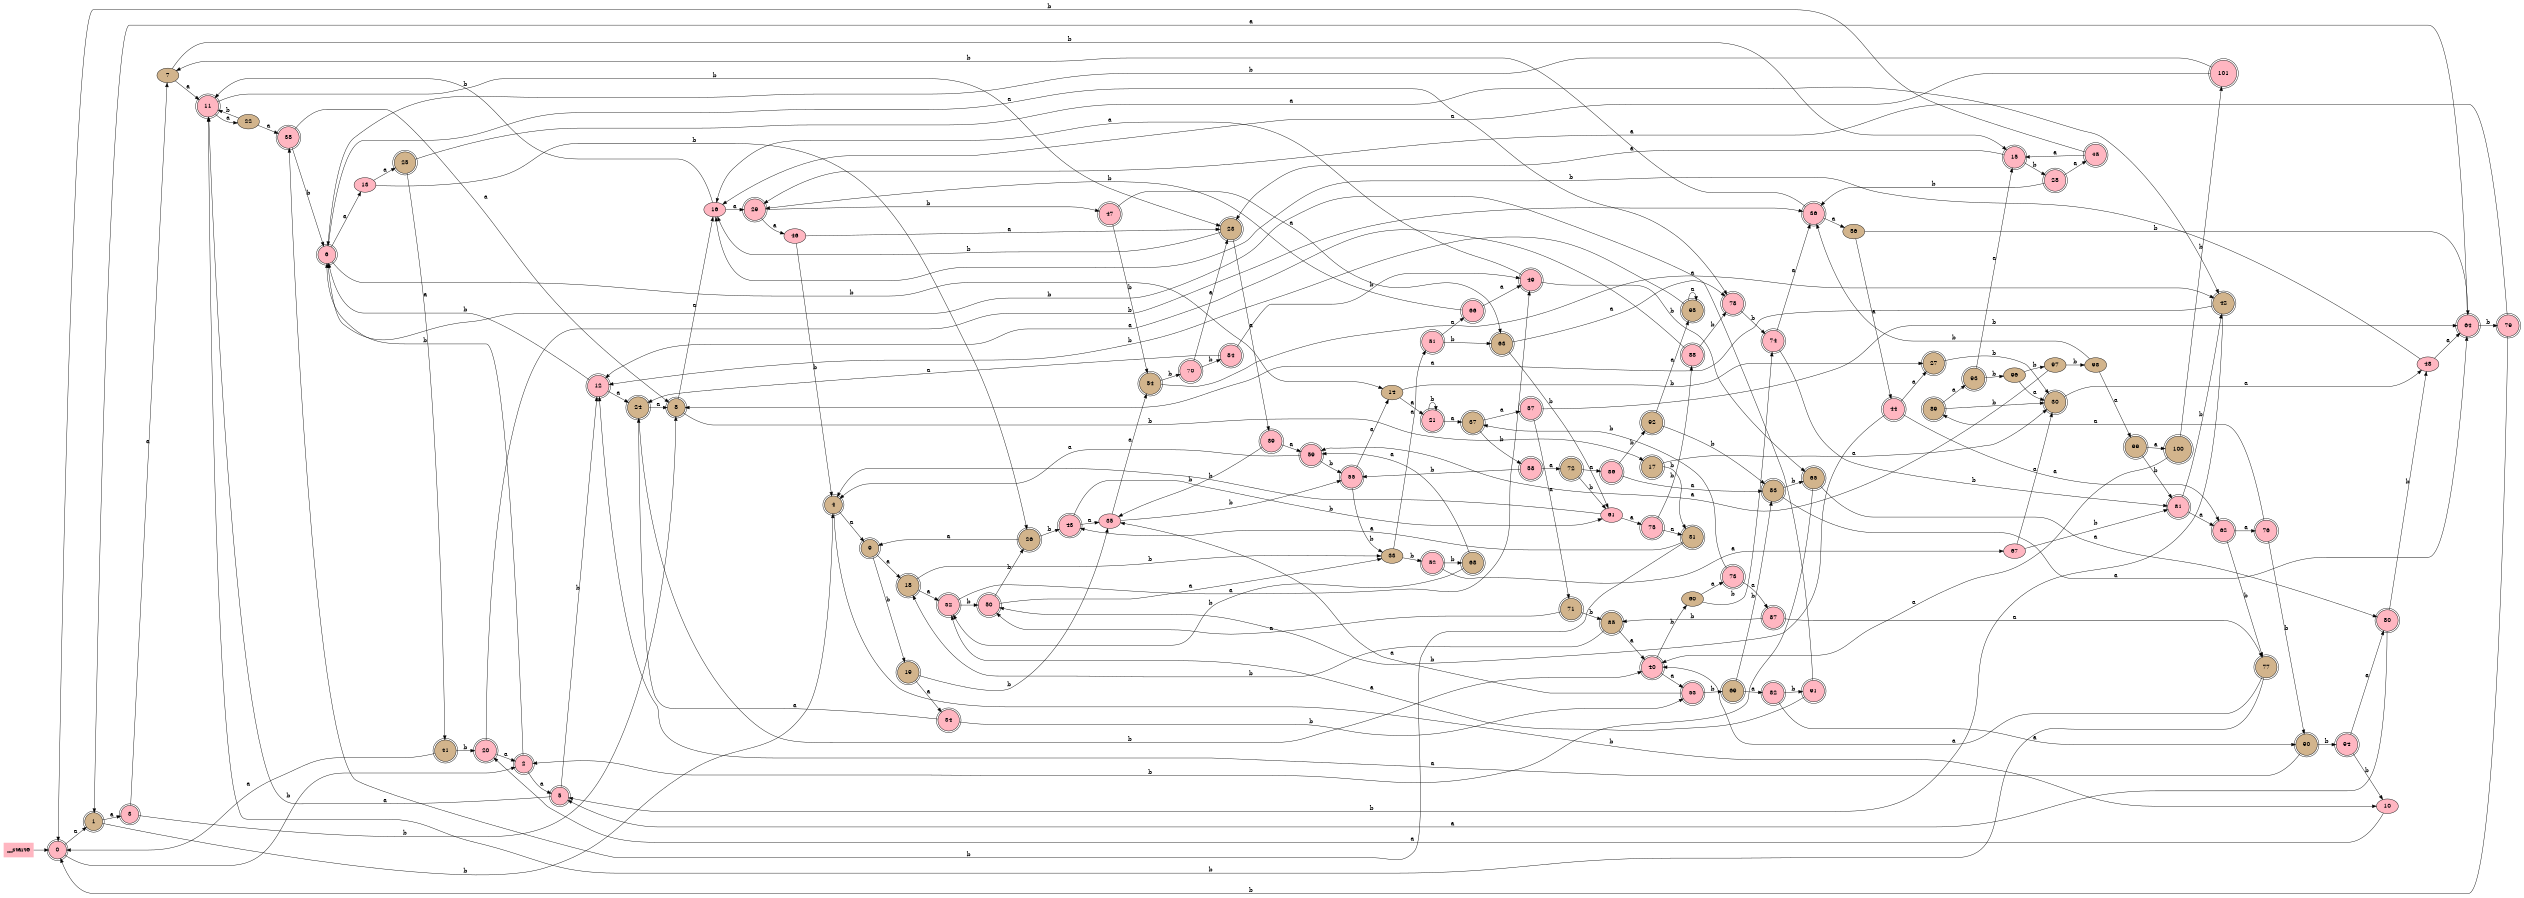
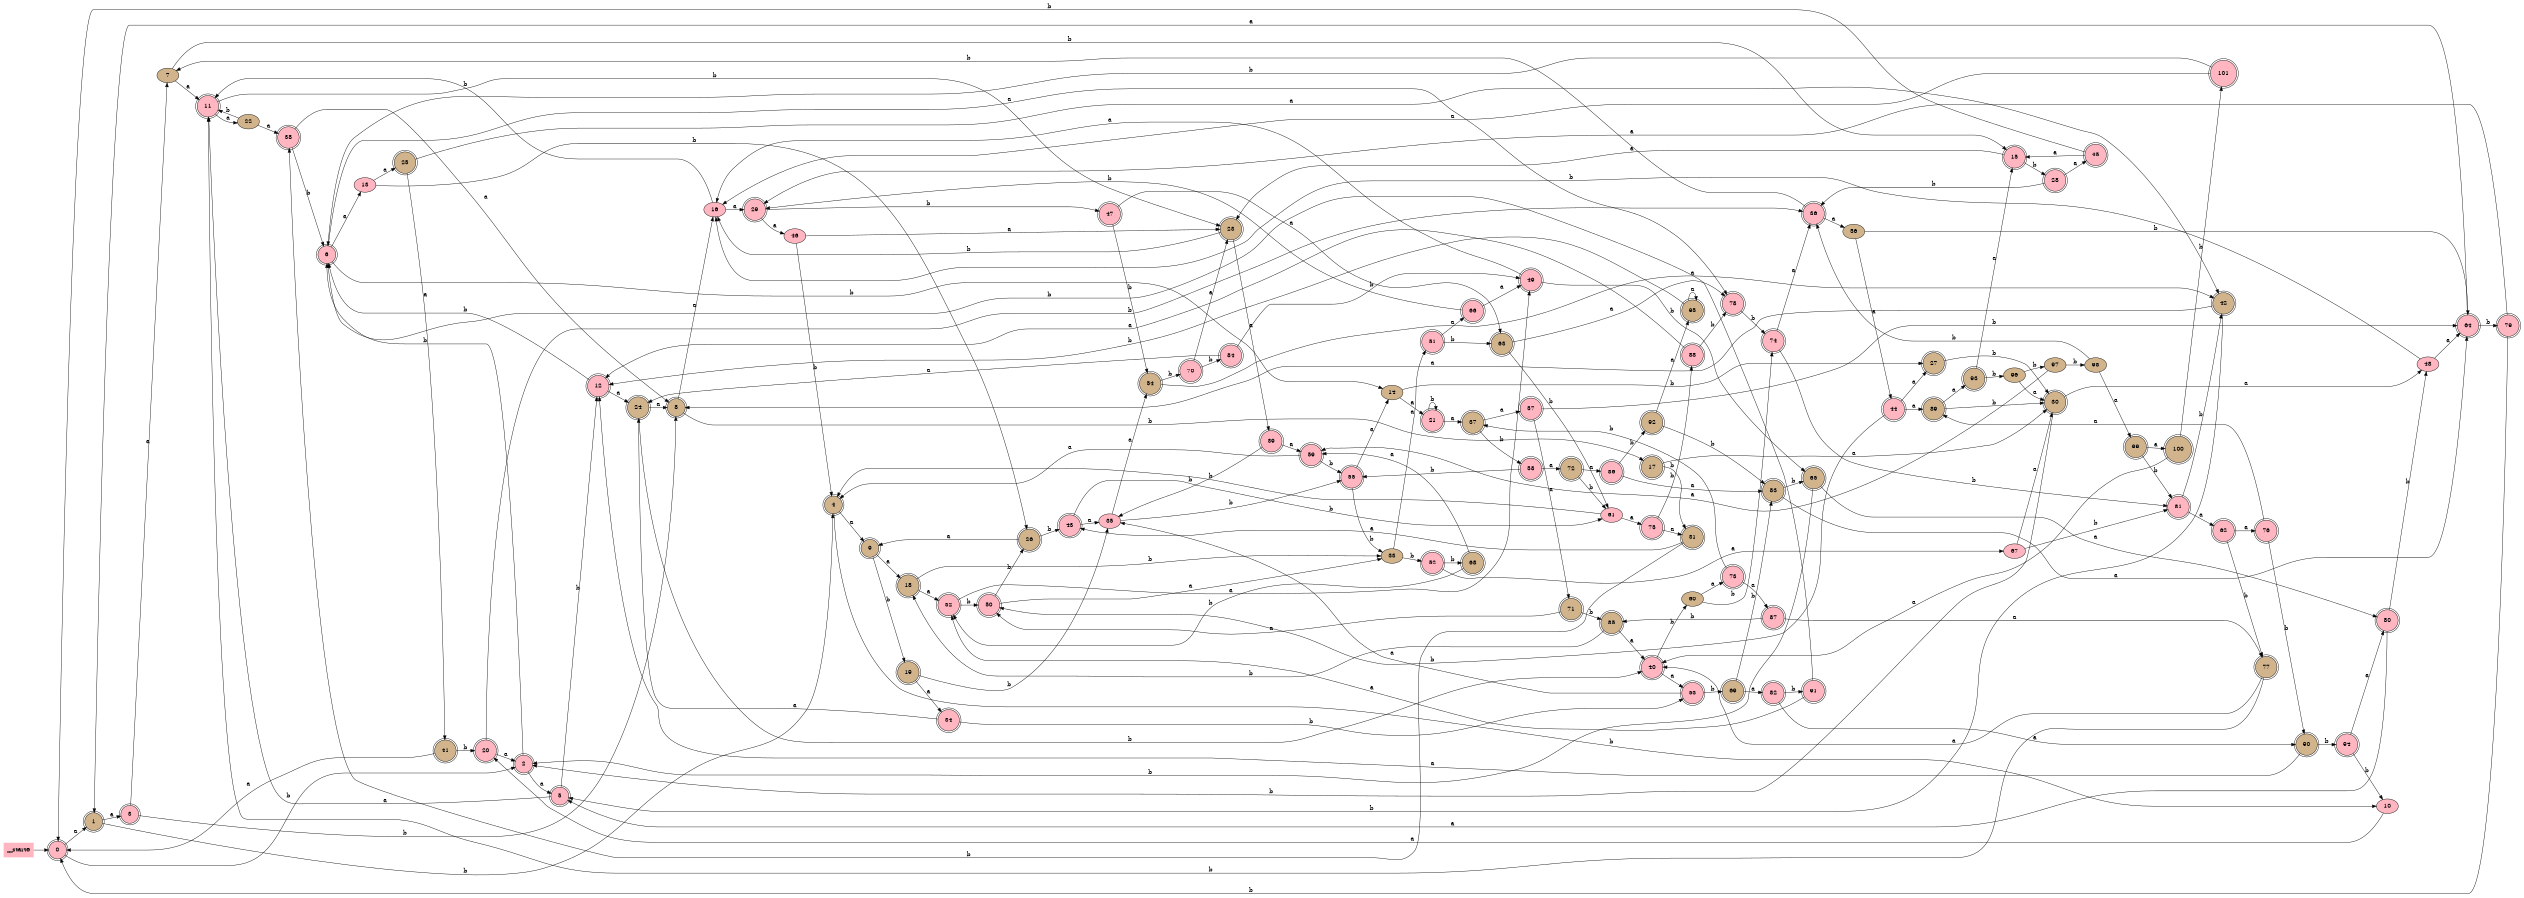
(2061, 478) -> (1912, 409)
none -> (1400, 796)
